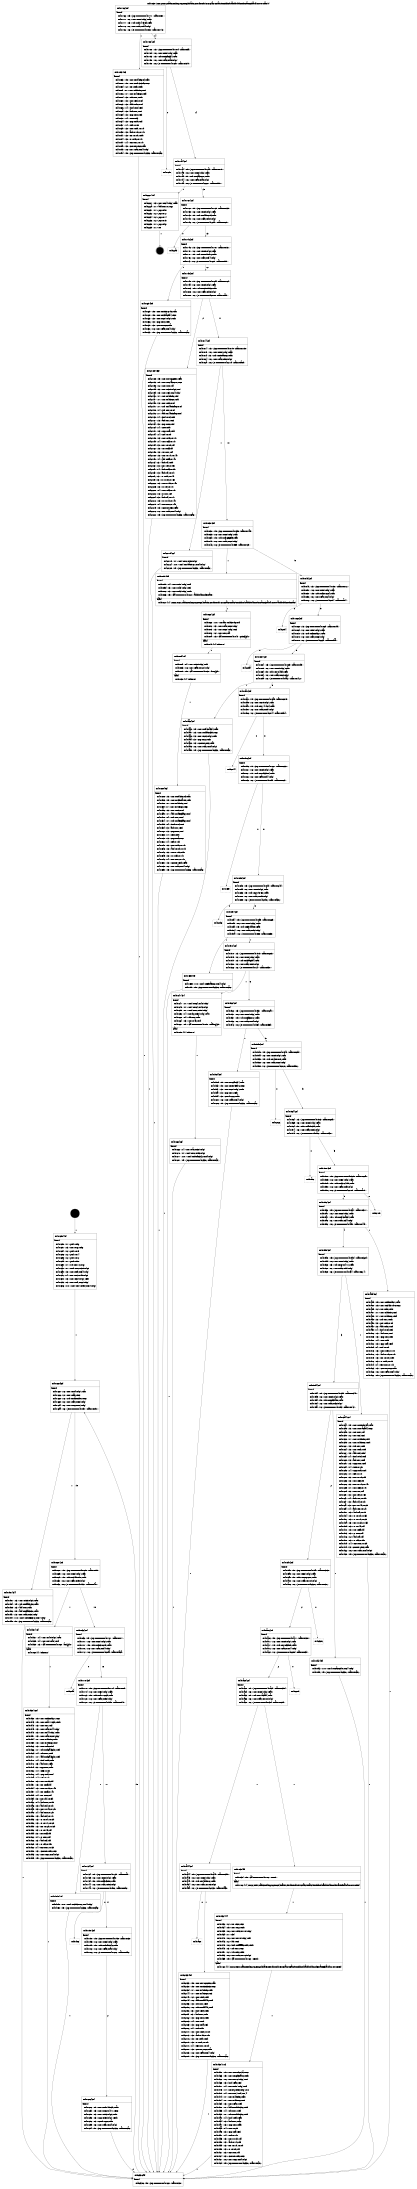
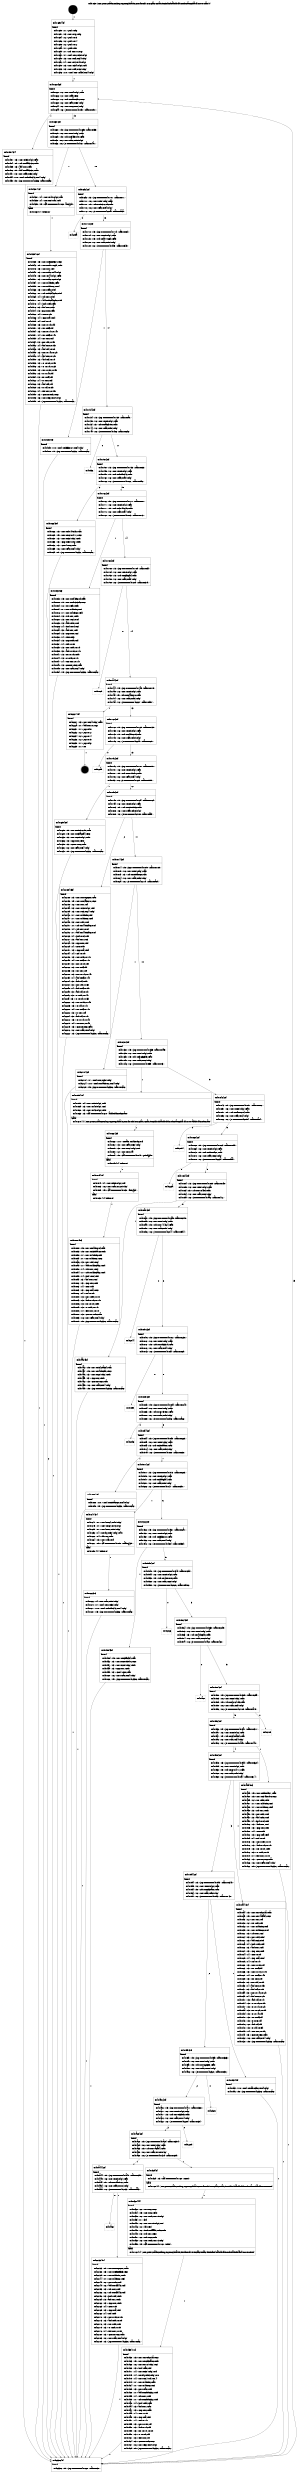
none -> (121, 487)
